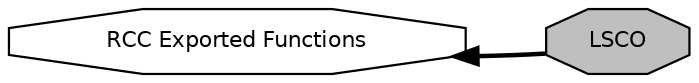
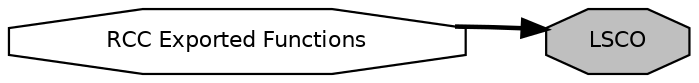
(511, 55) -> (489, 27)
